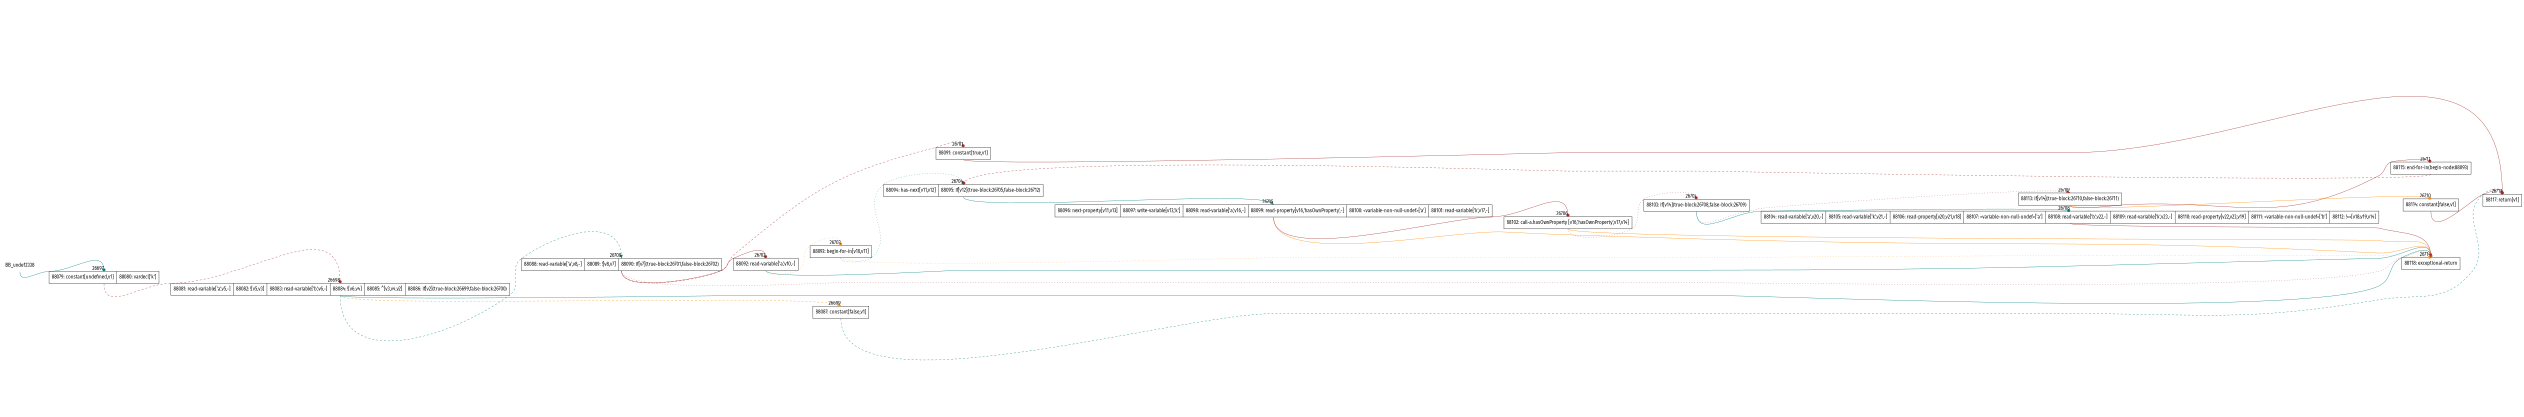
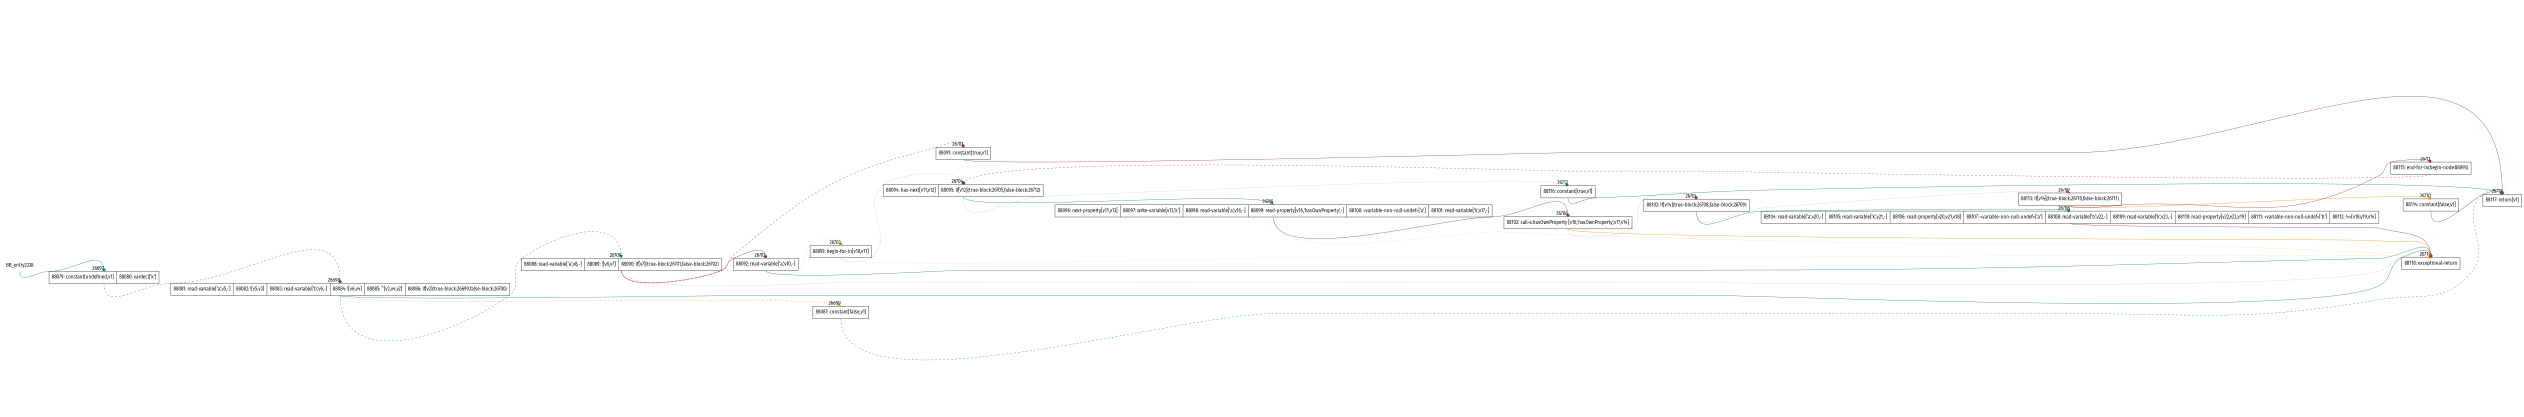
none -> (1568, 192)
(2256, 227) -> (2256, 227)
(1849, 242) -> (1849, 242)
(20, 266) -> (20, 266)
